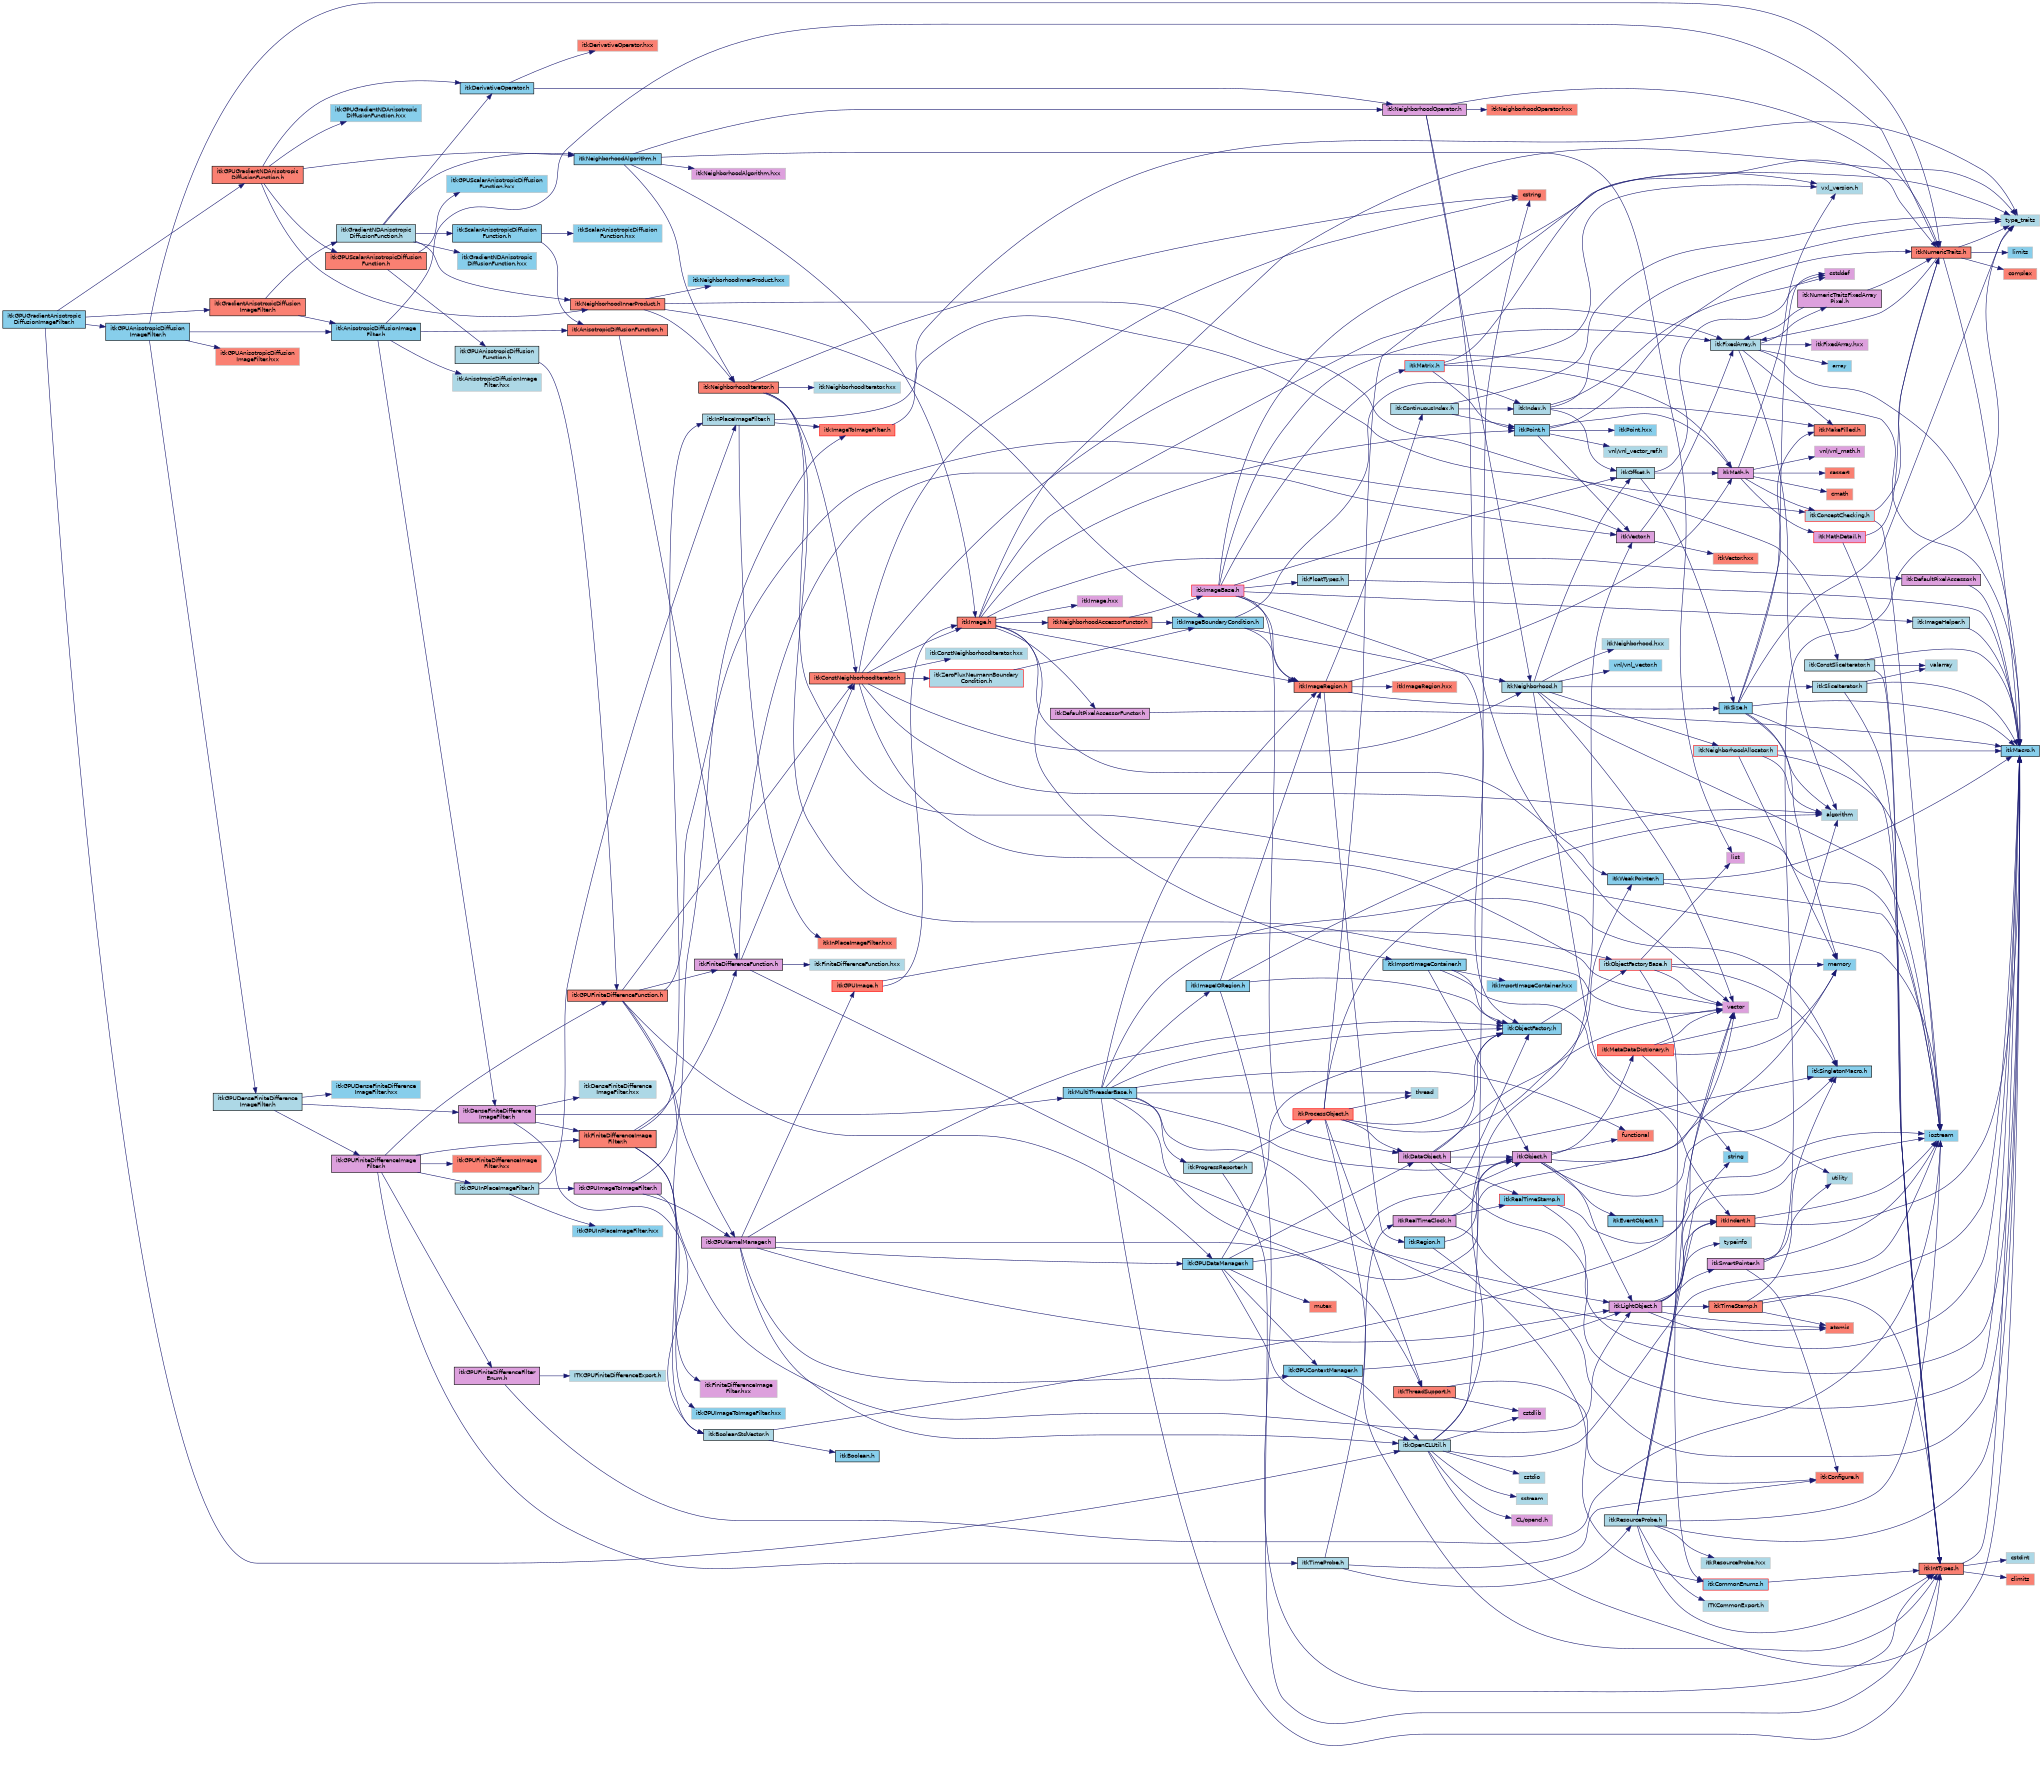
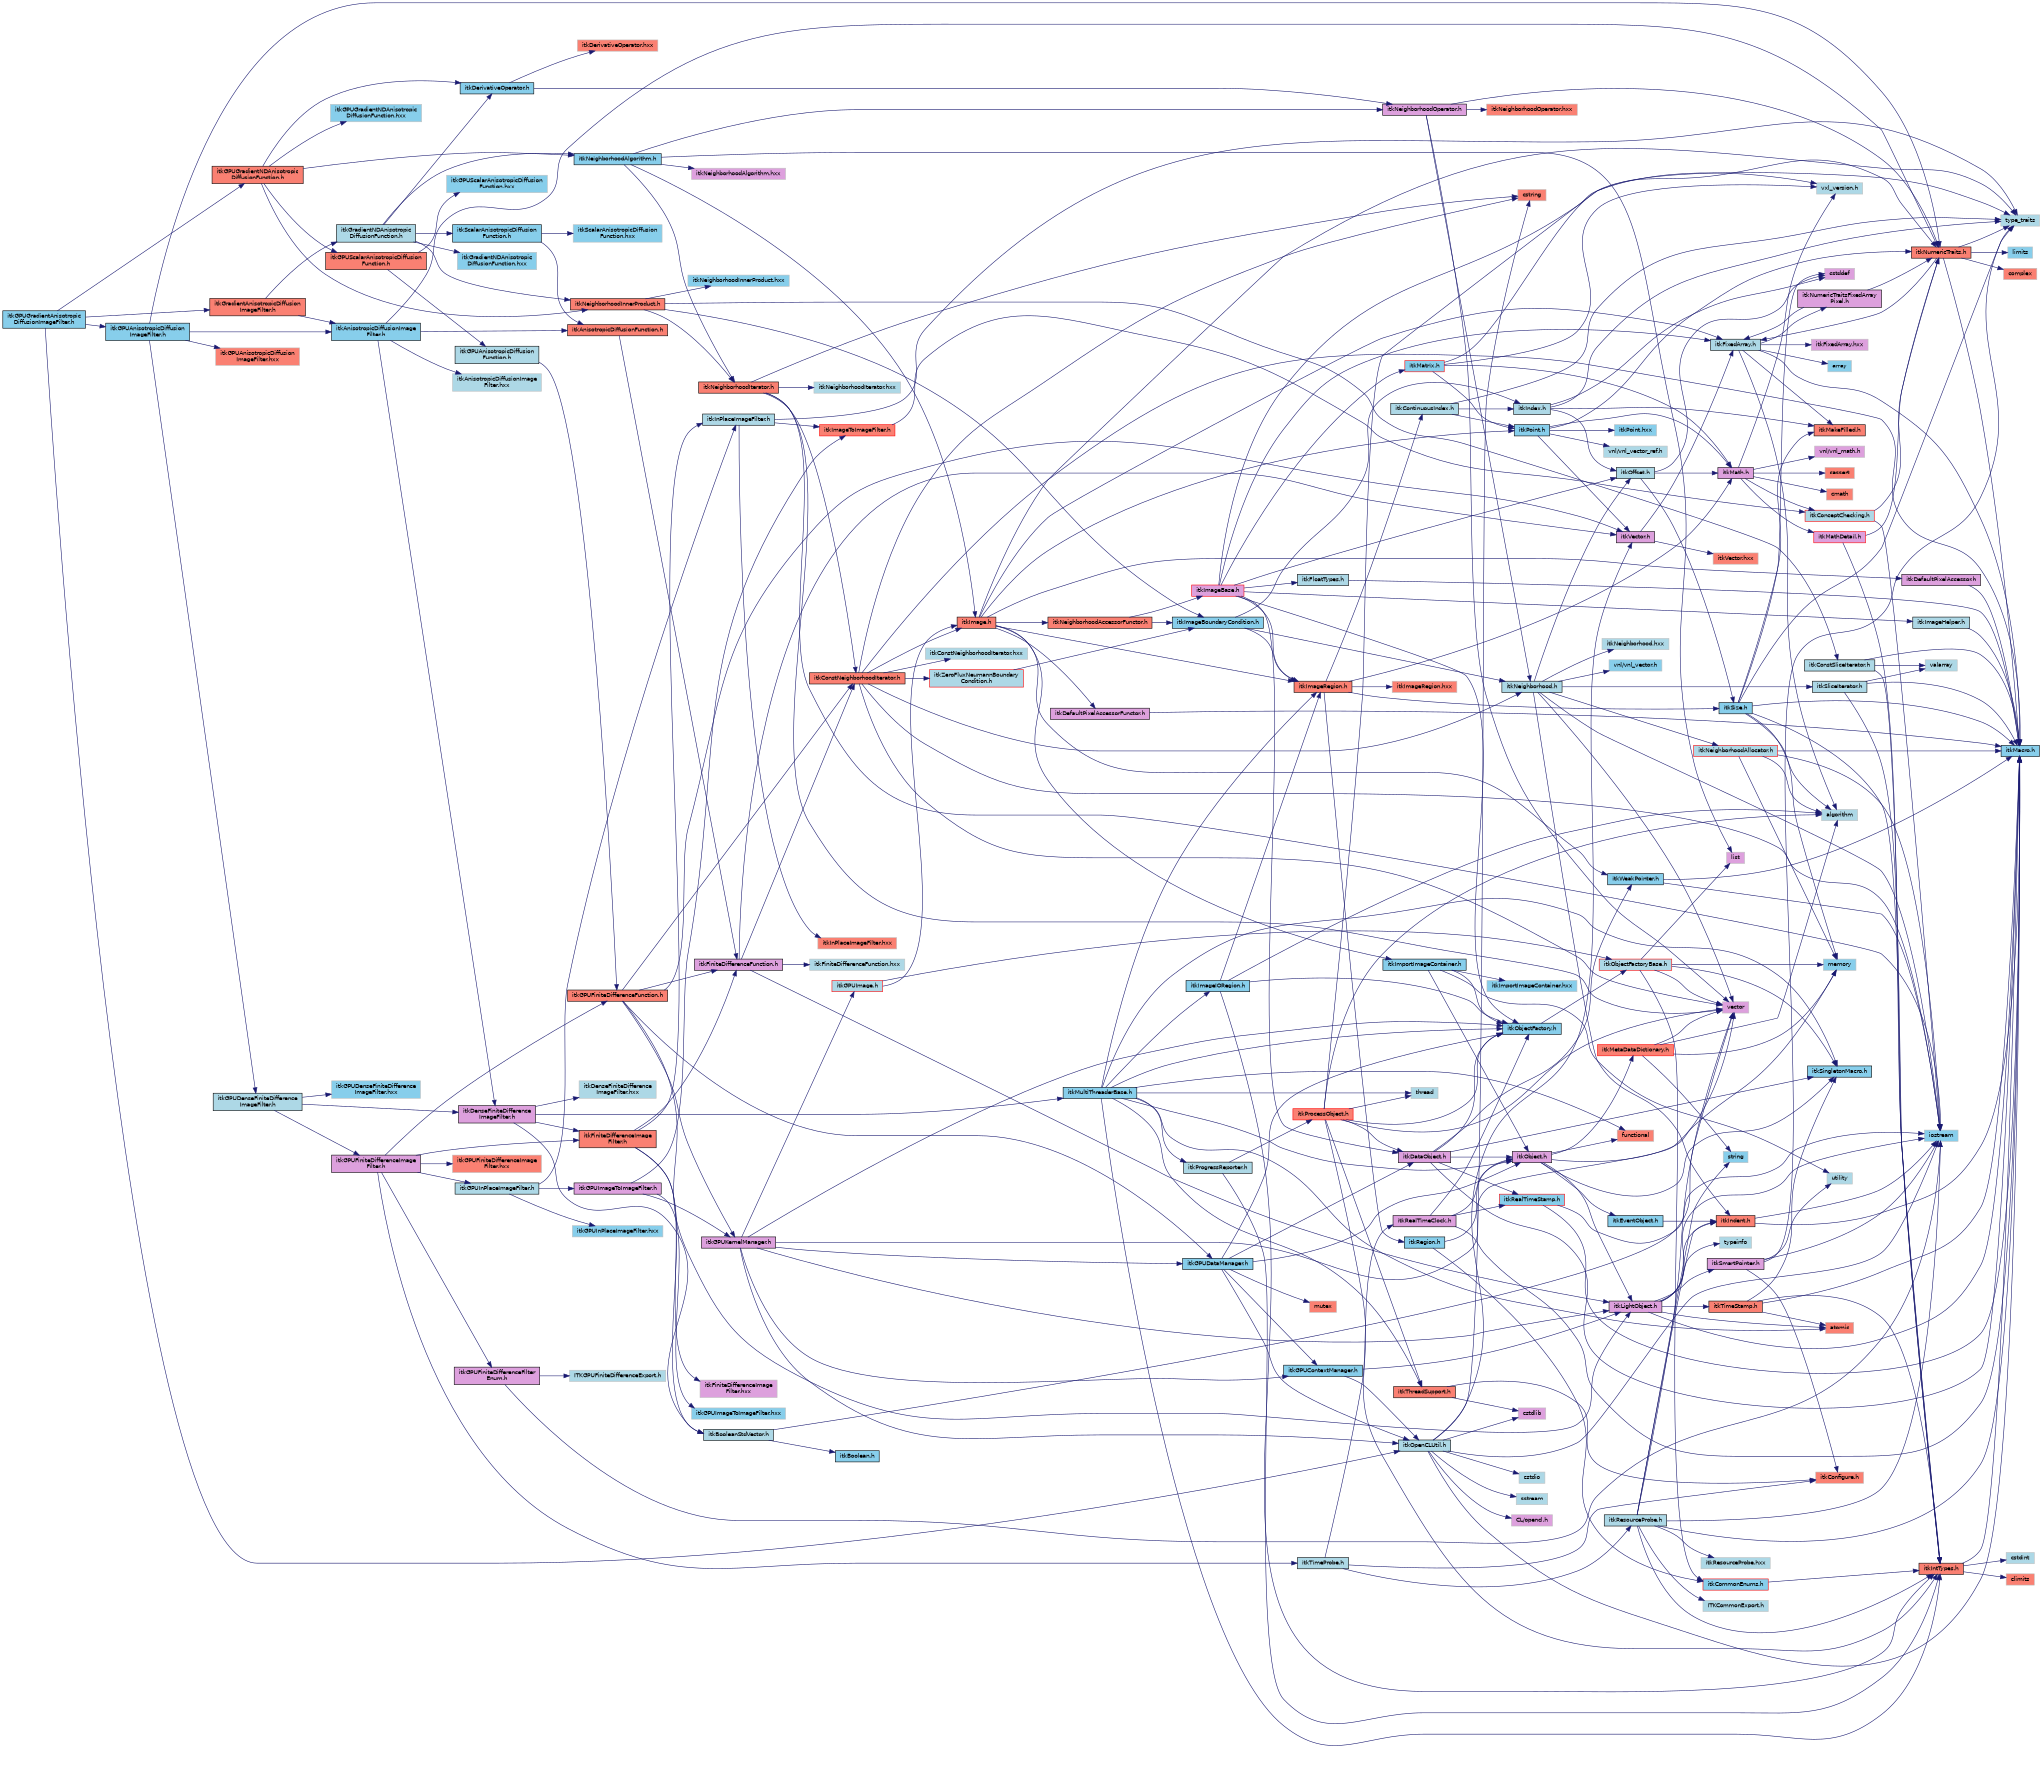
(1100, 601) -> none
(857, 986) -> (857, 986)
